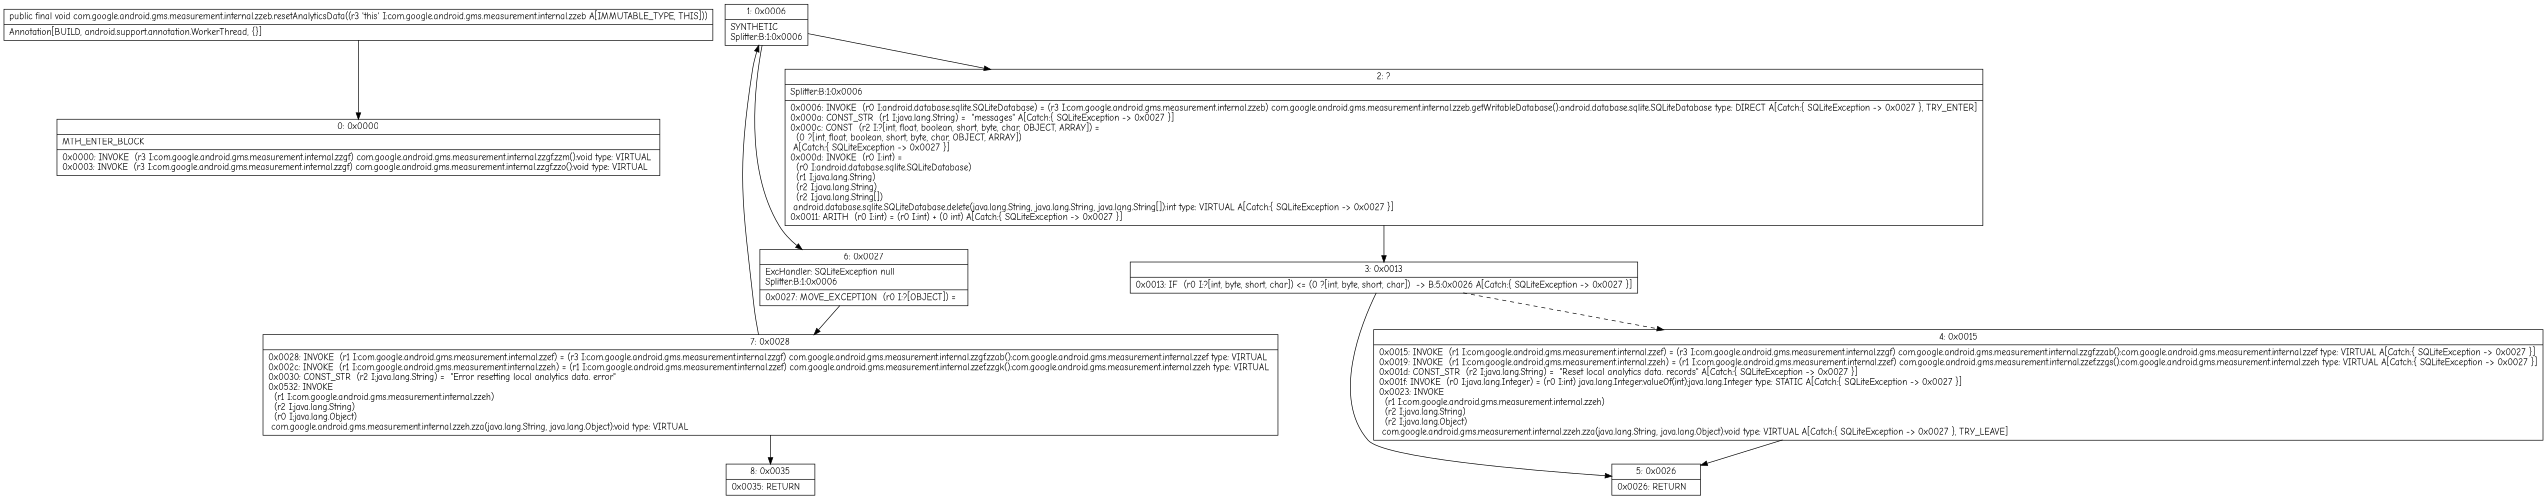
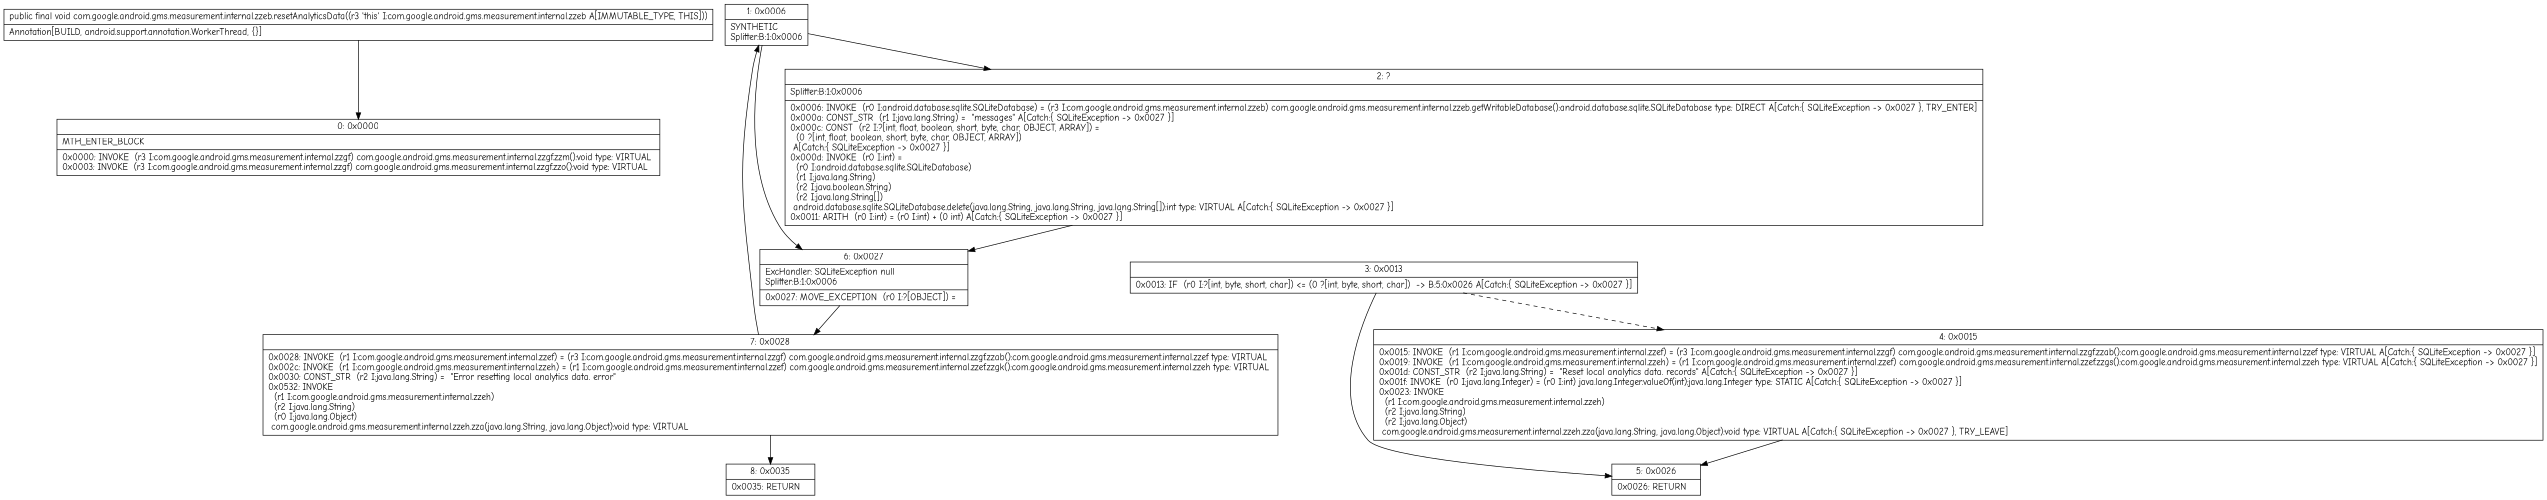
(834, 187) -> (841, 187)
(1384, 240) -> (1024, 237)
